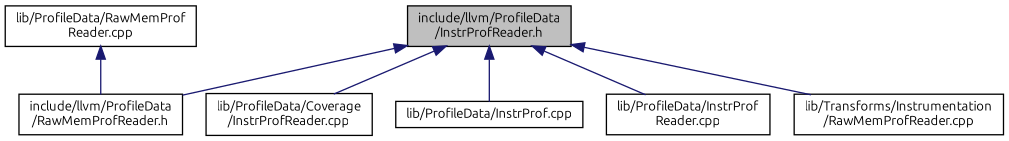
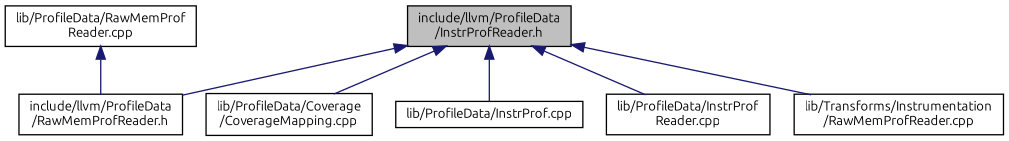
(289, 114) -> (289, 114)
